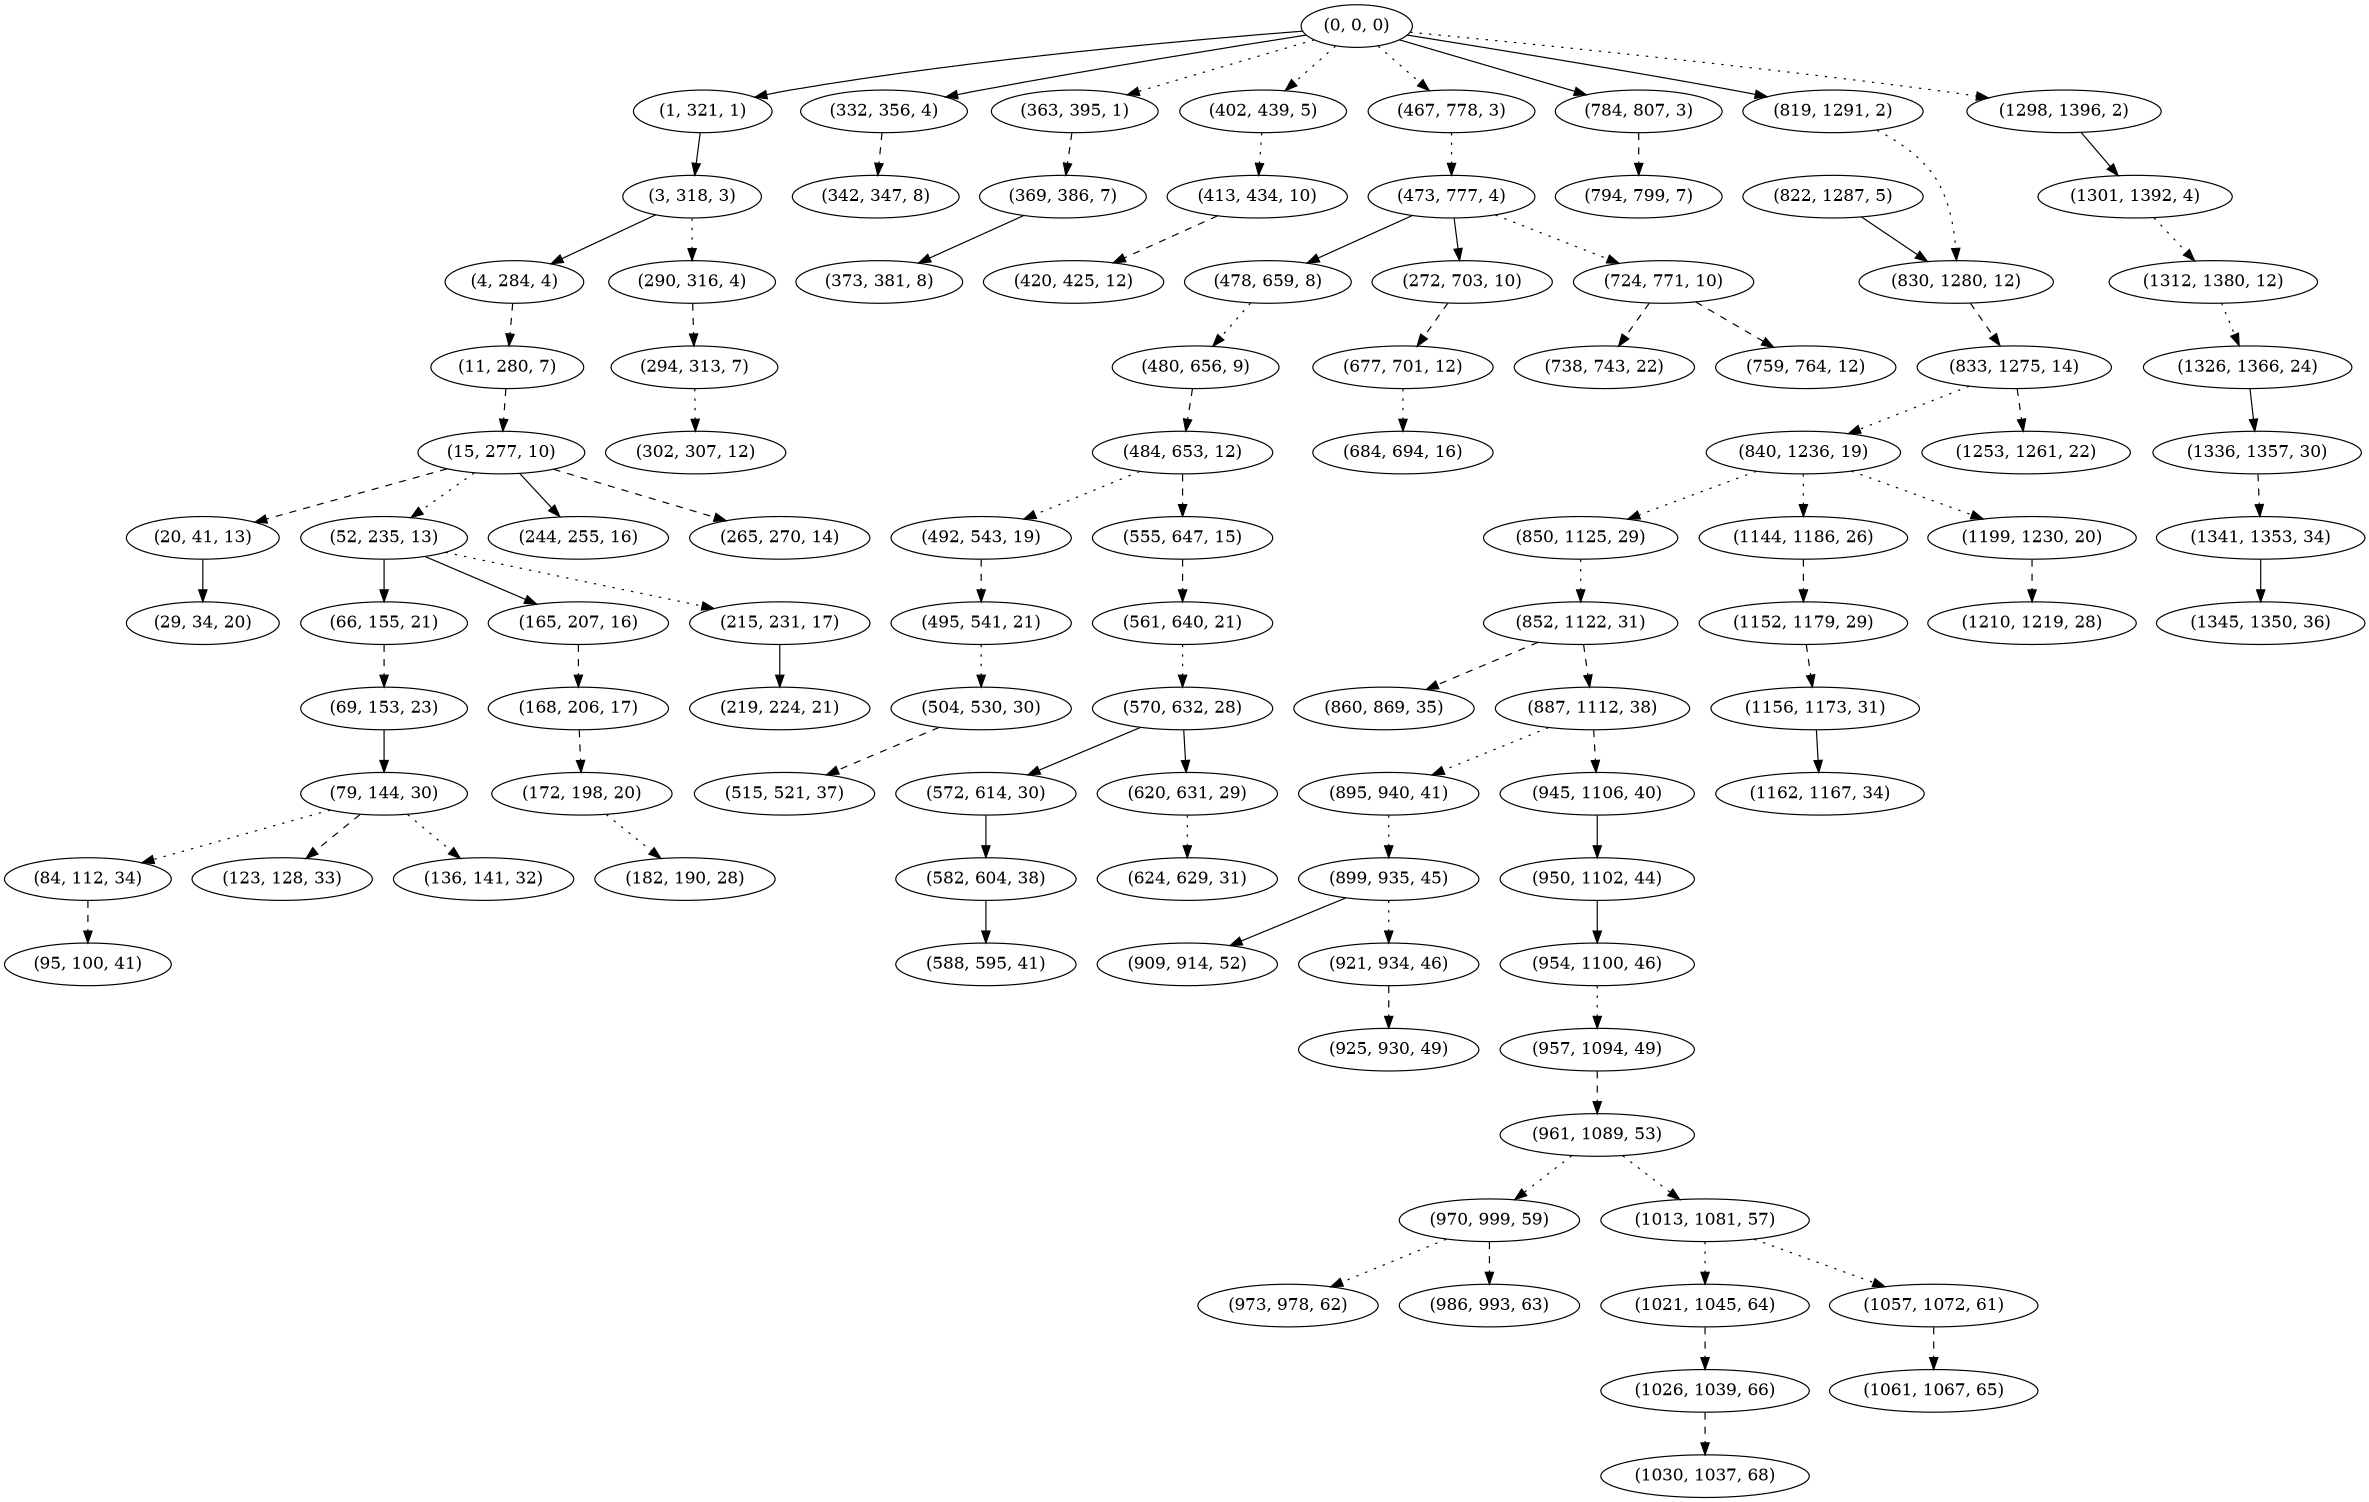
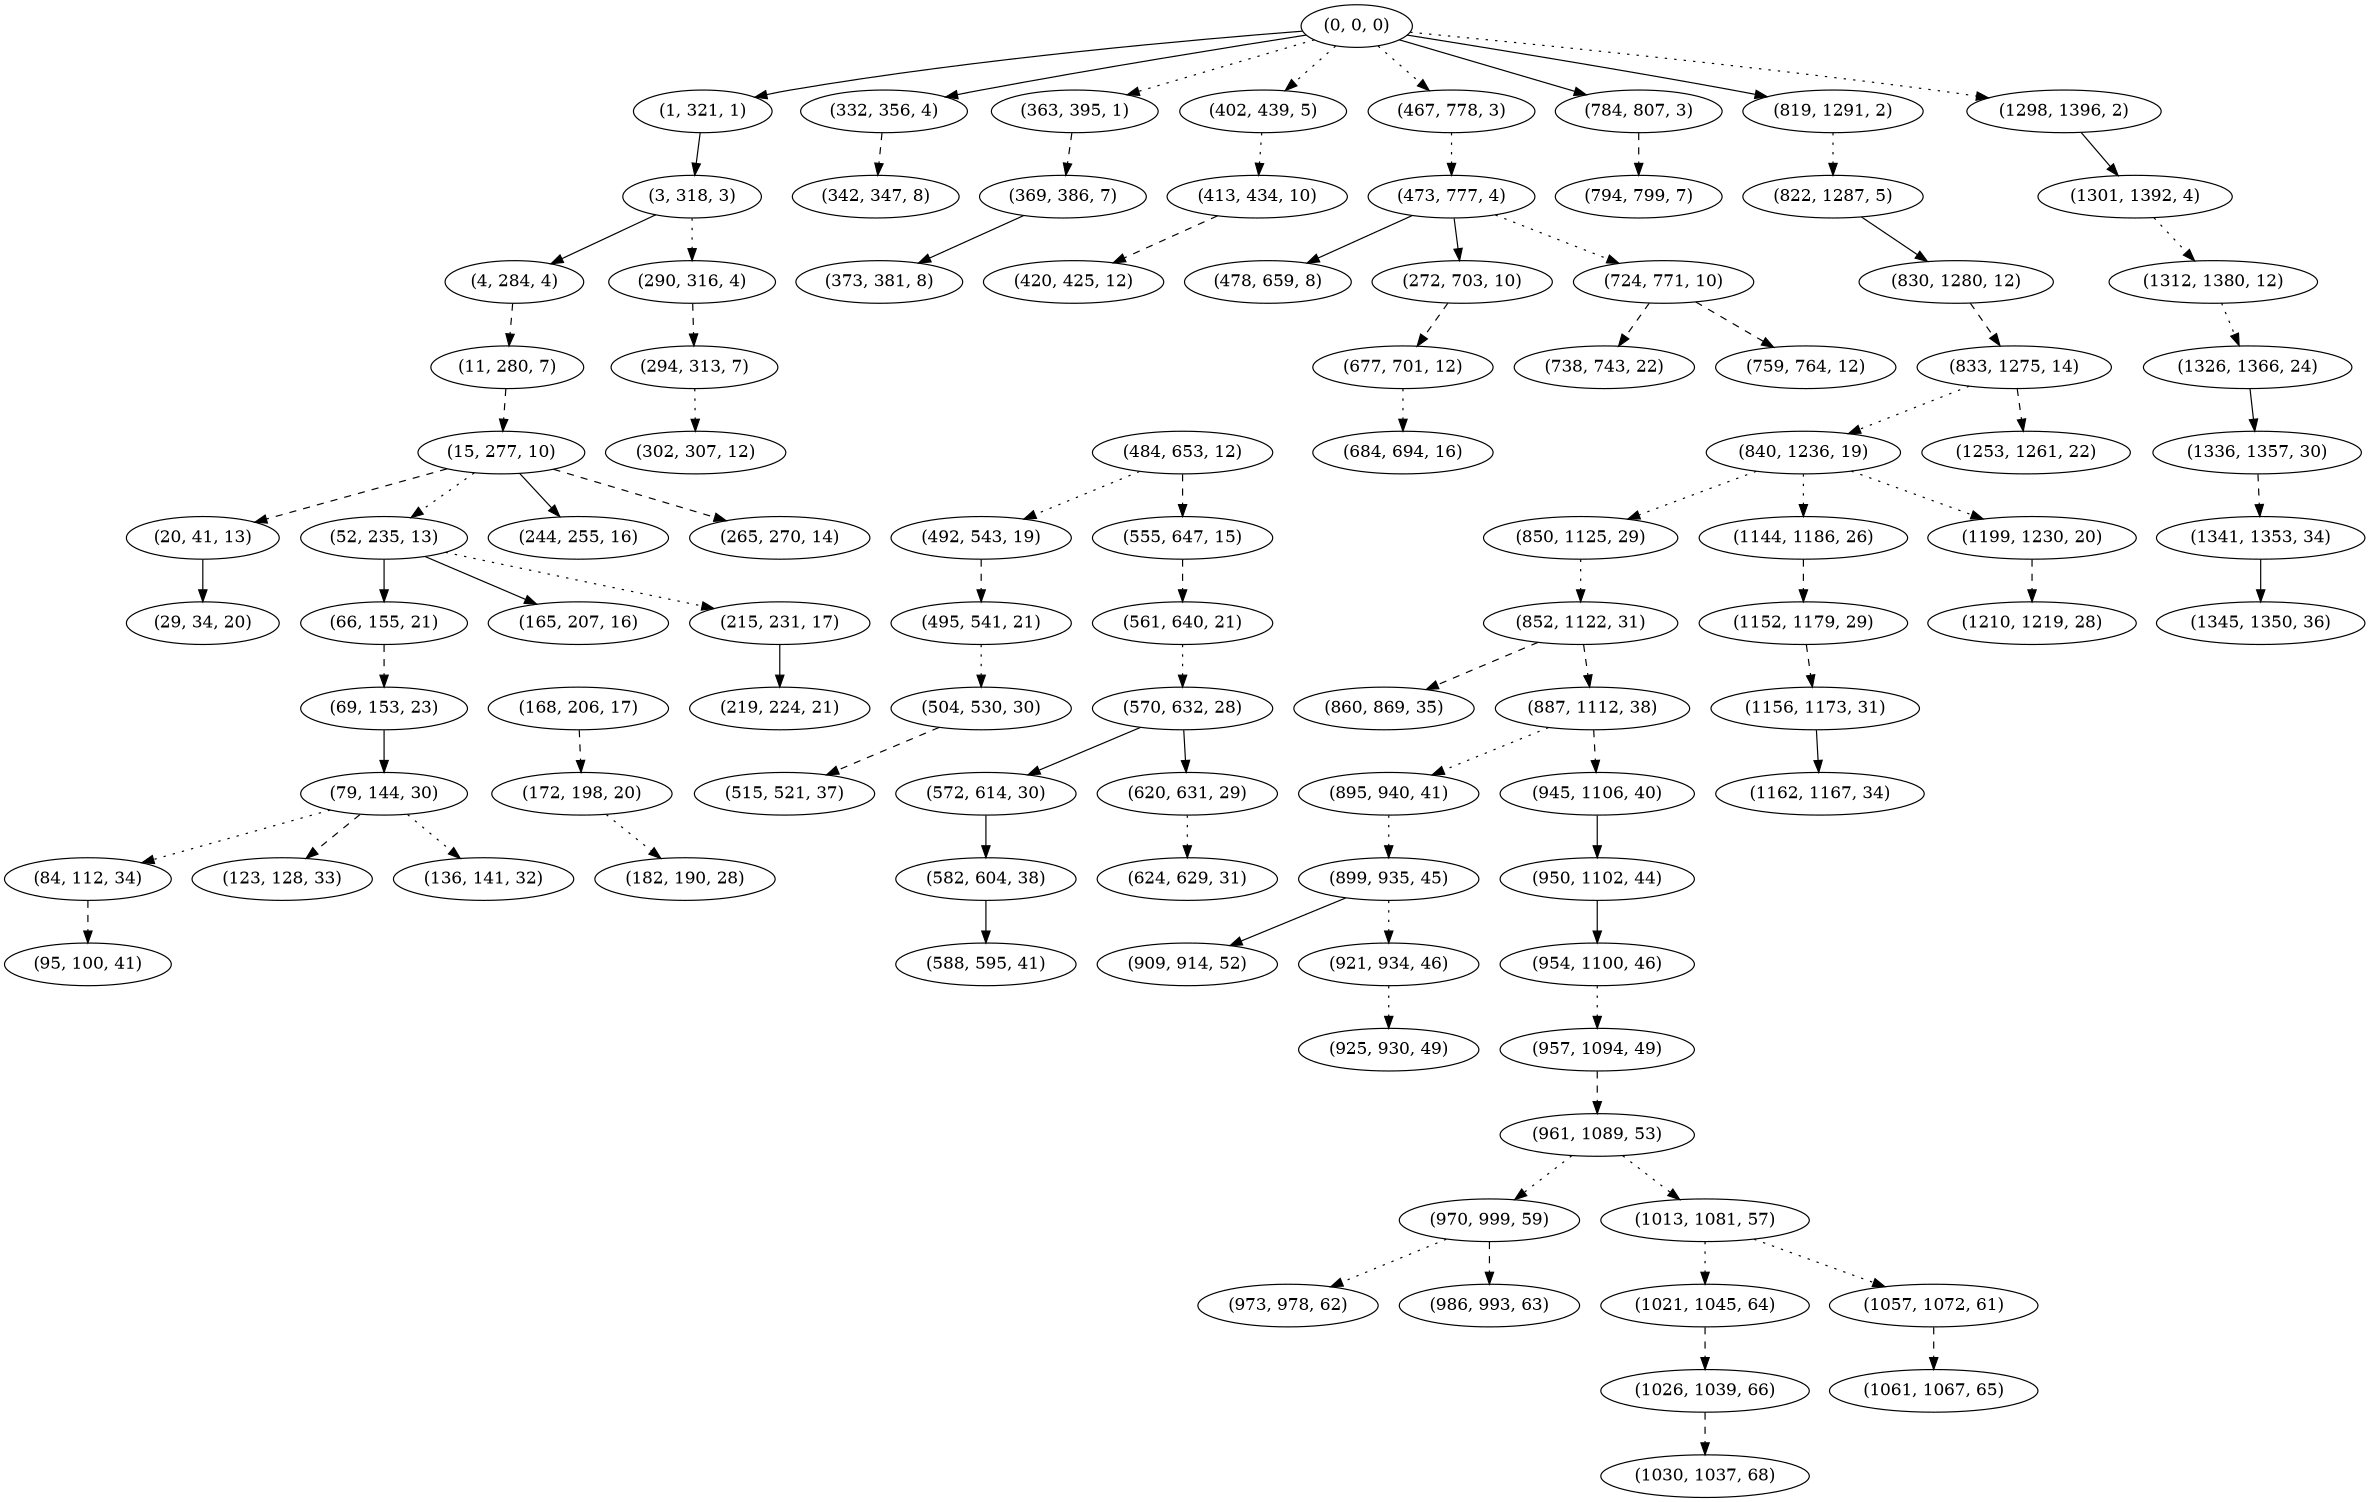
(1935, 177) -> (1833, 148)
(1196, 367) -> none
(578, 660) -> none
(1389, 1001) -> (1389, 1001)
